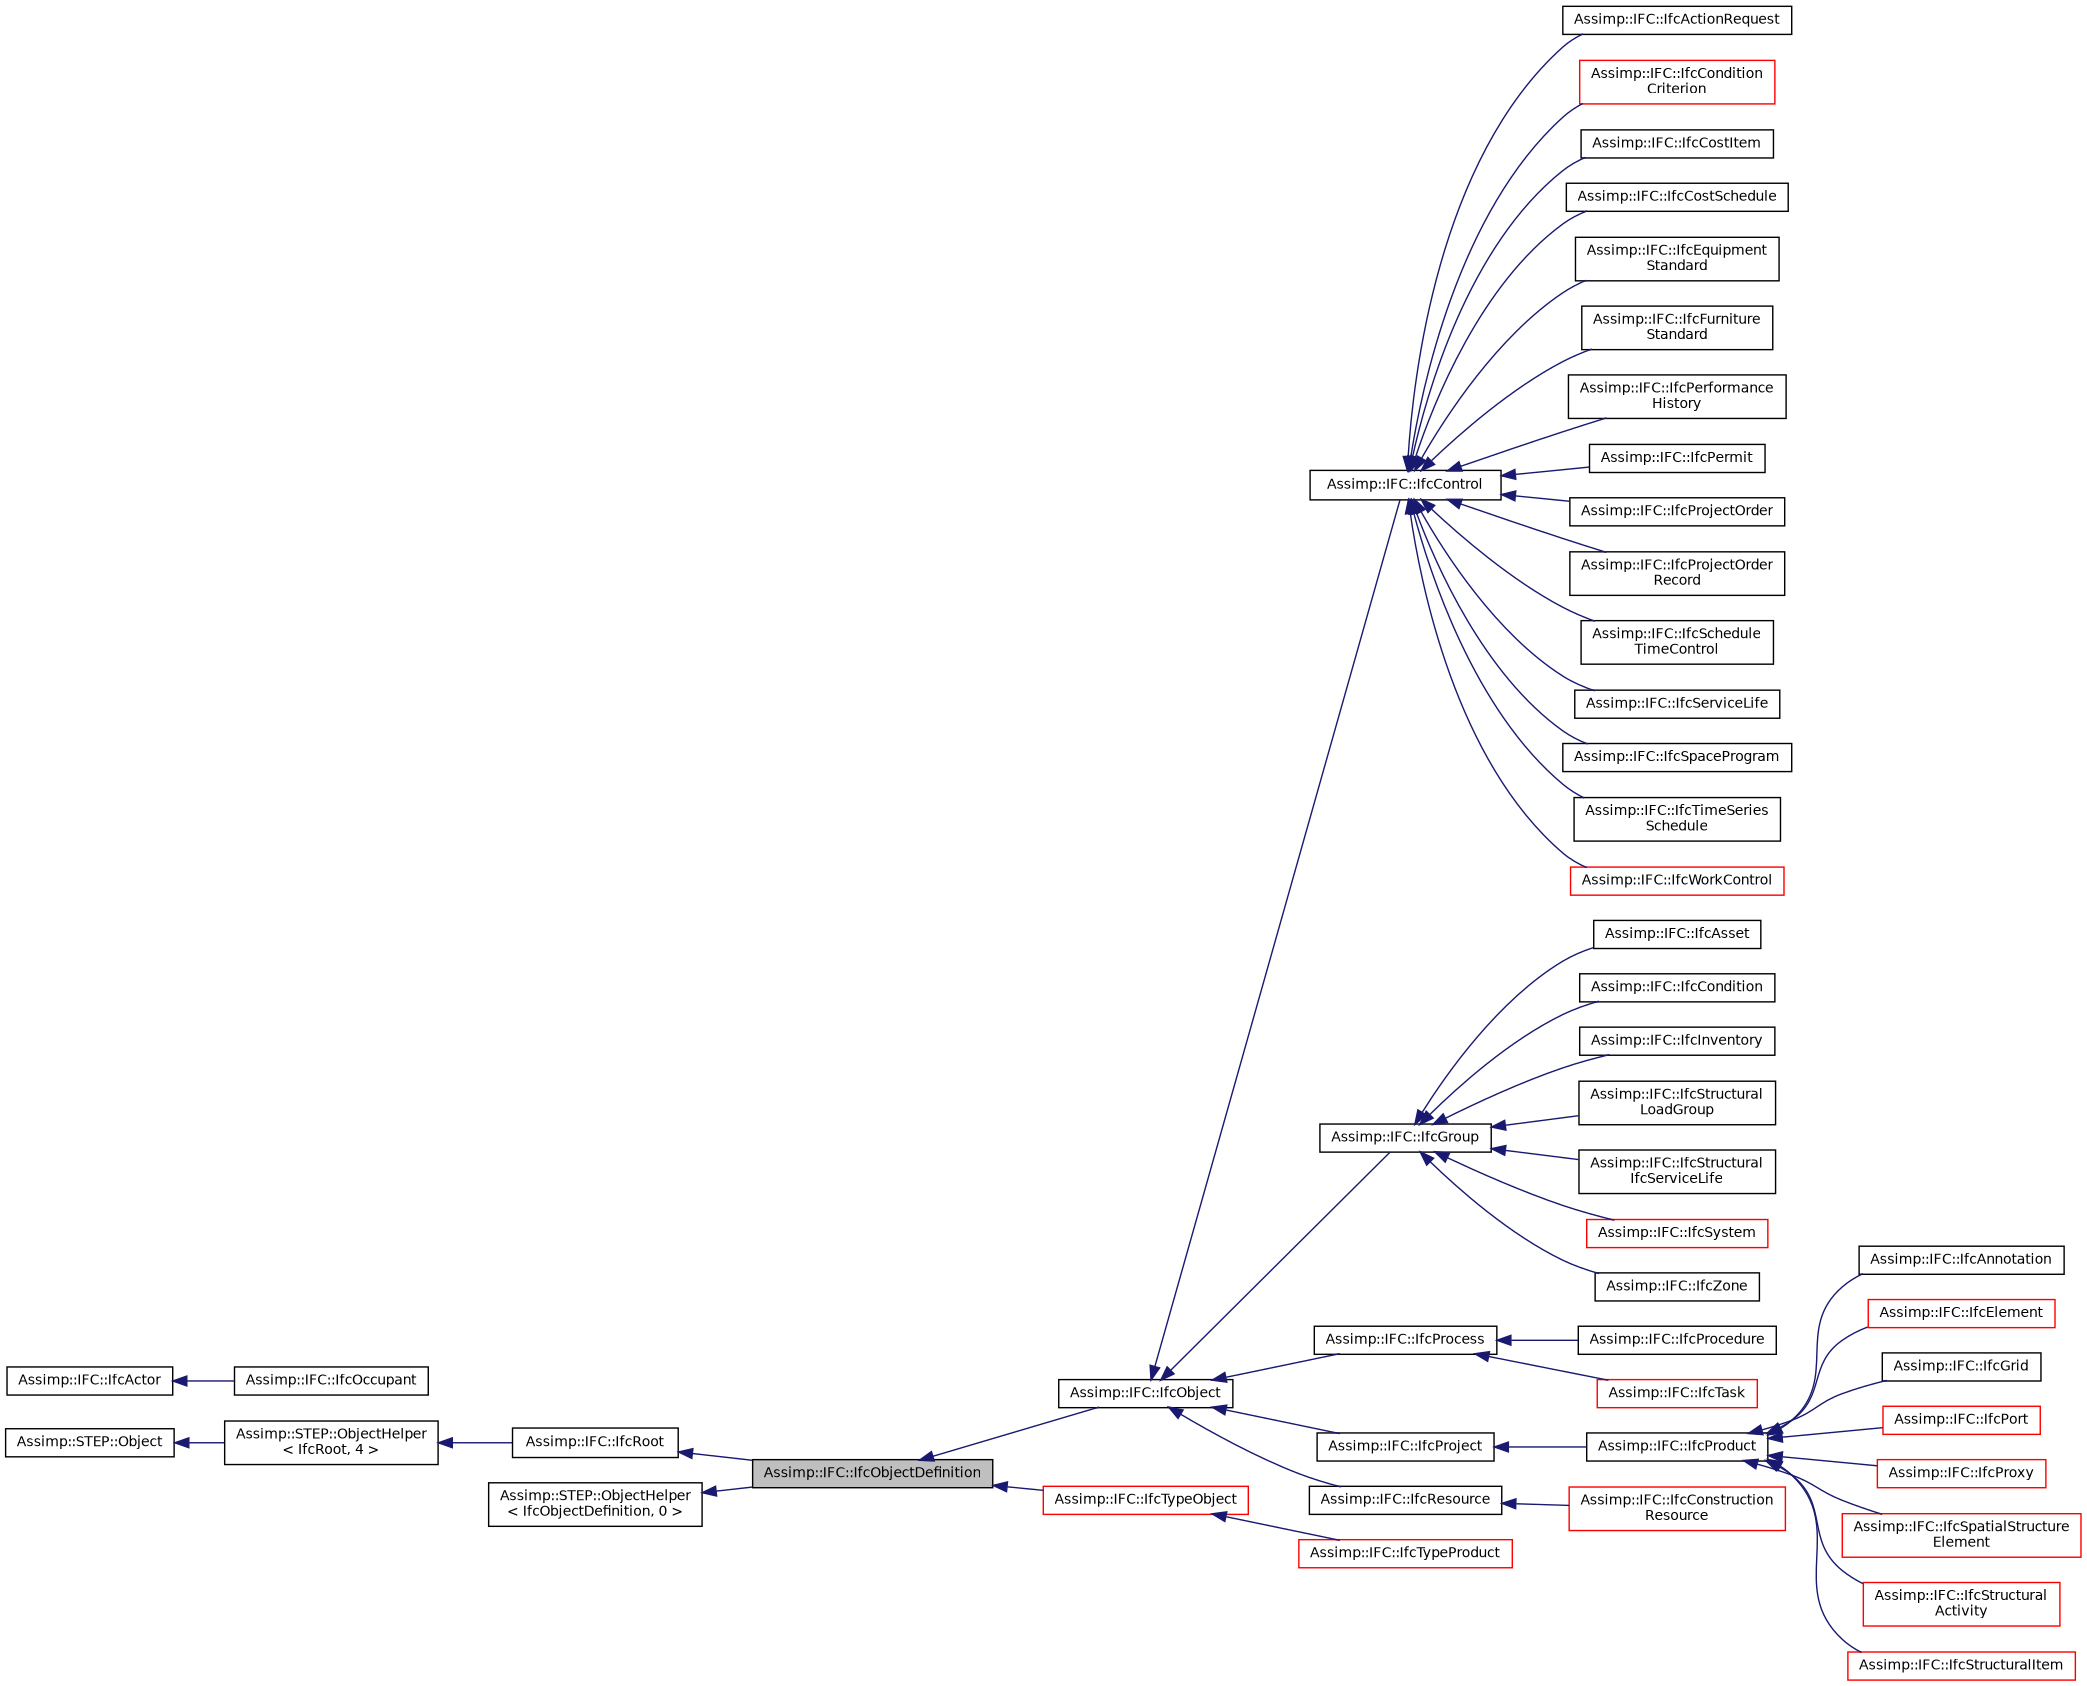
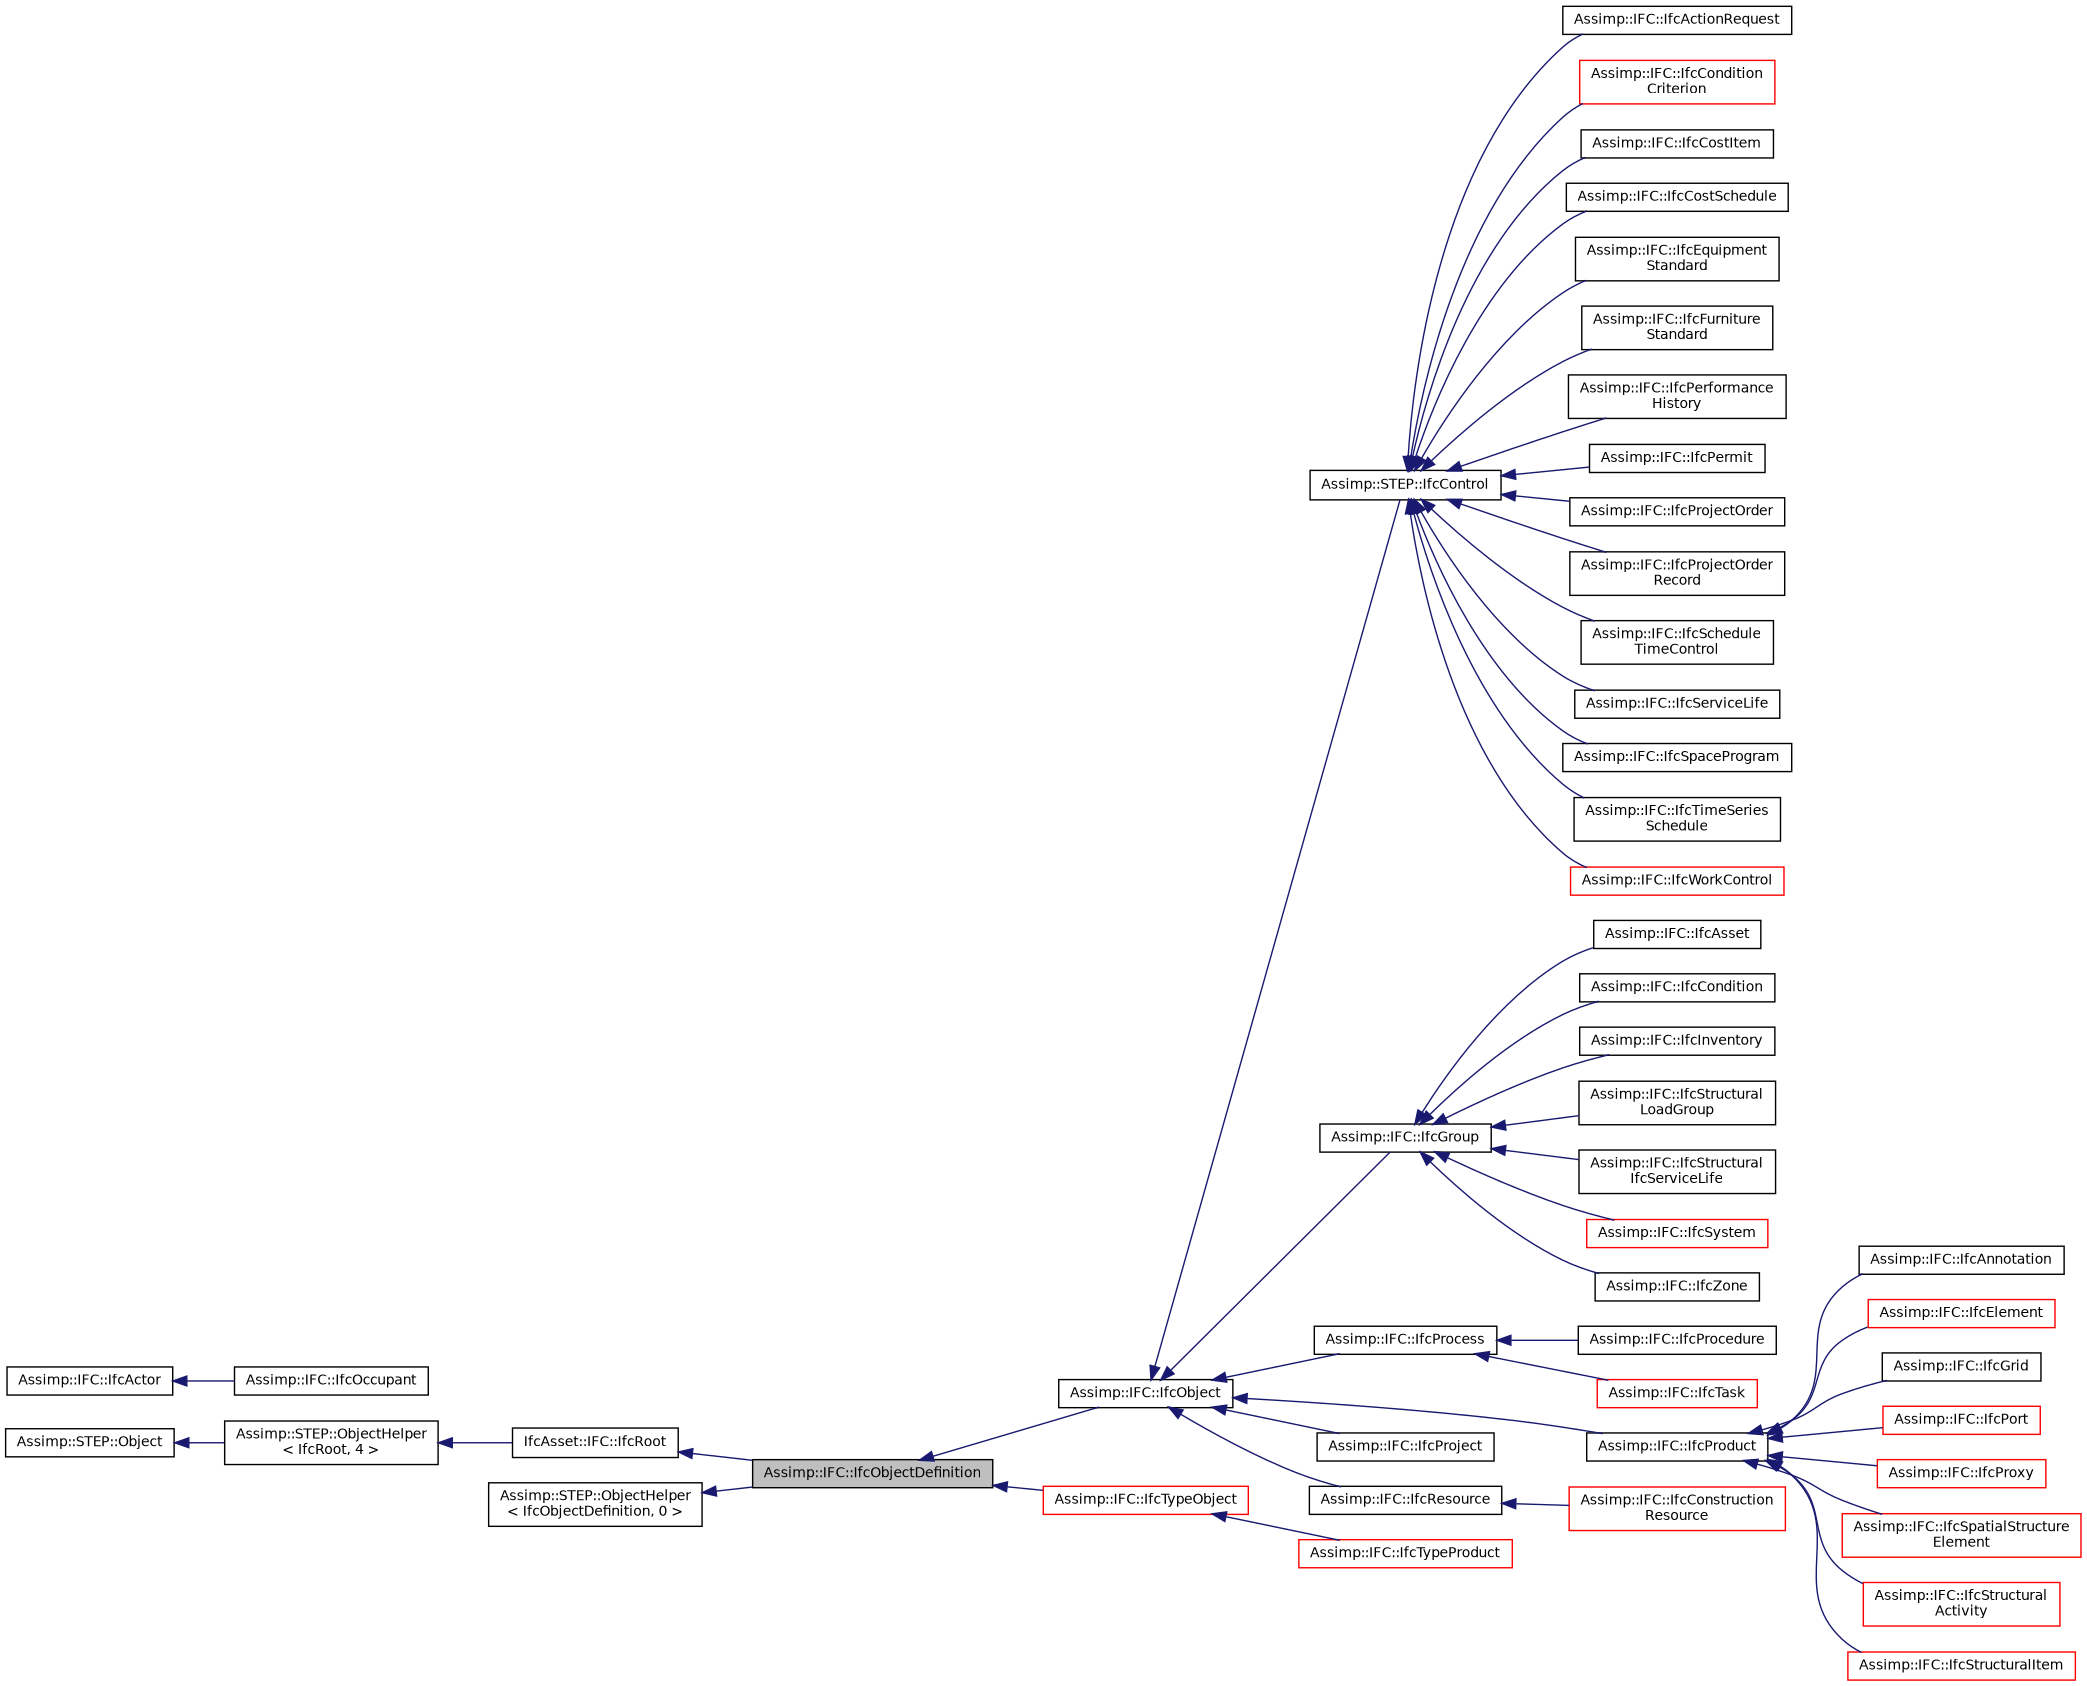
(1406, 485) -> (1406, 485)
(595, 1443) -> (595, 1443)
(1548, 1447) -> (1425, 1411)
